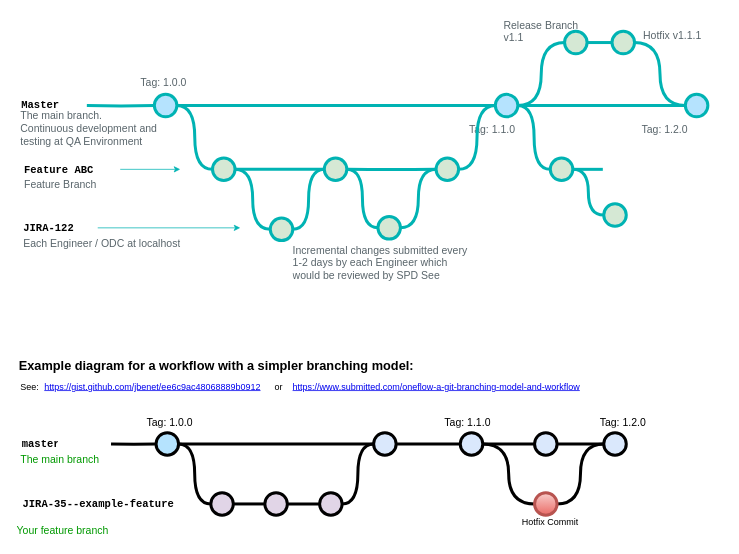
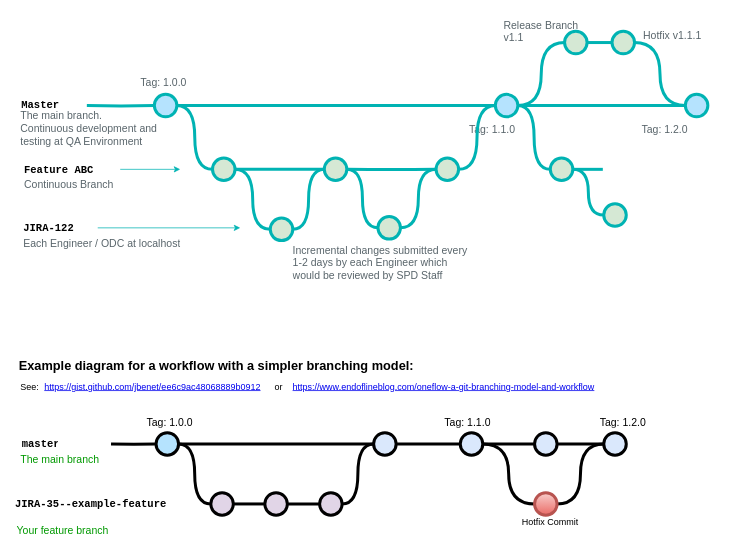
(64, 184) -> (72, 184)
(381, 263) -> (381, 263)
(447, 392) -> (447, 392)
(111, 504) -> (104, 504)
